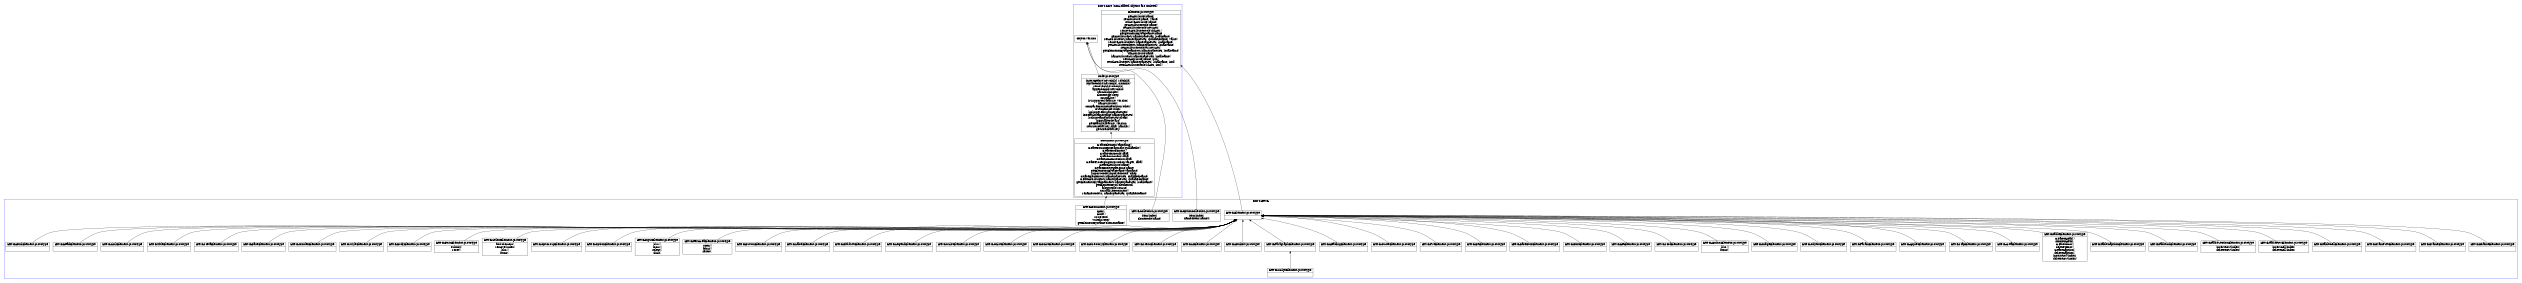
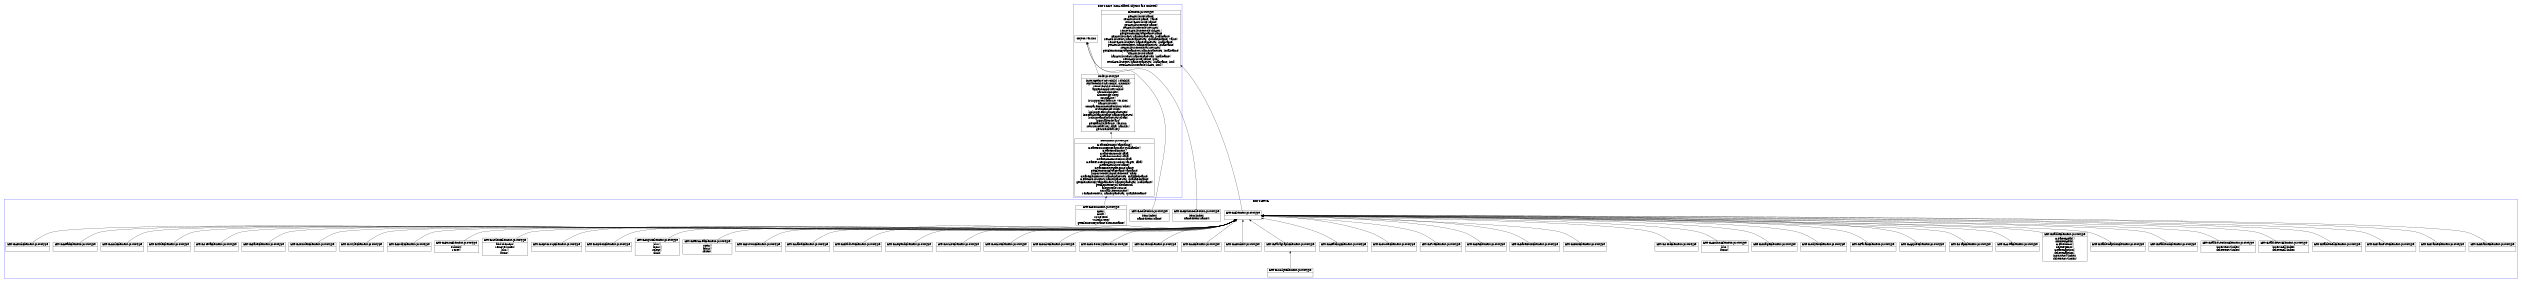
(1149, 219) -> (1149, 219)
(1631, 247) -> none
